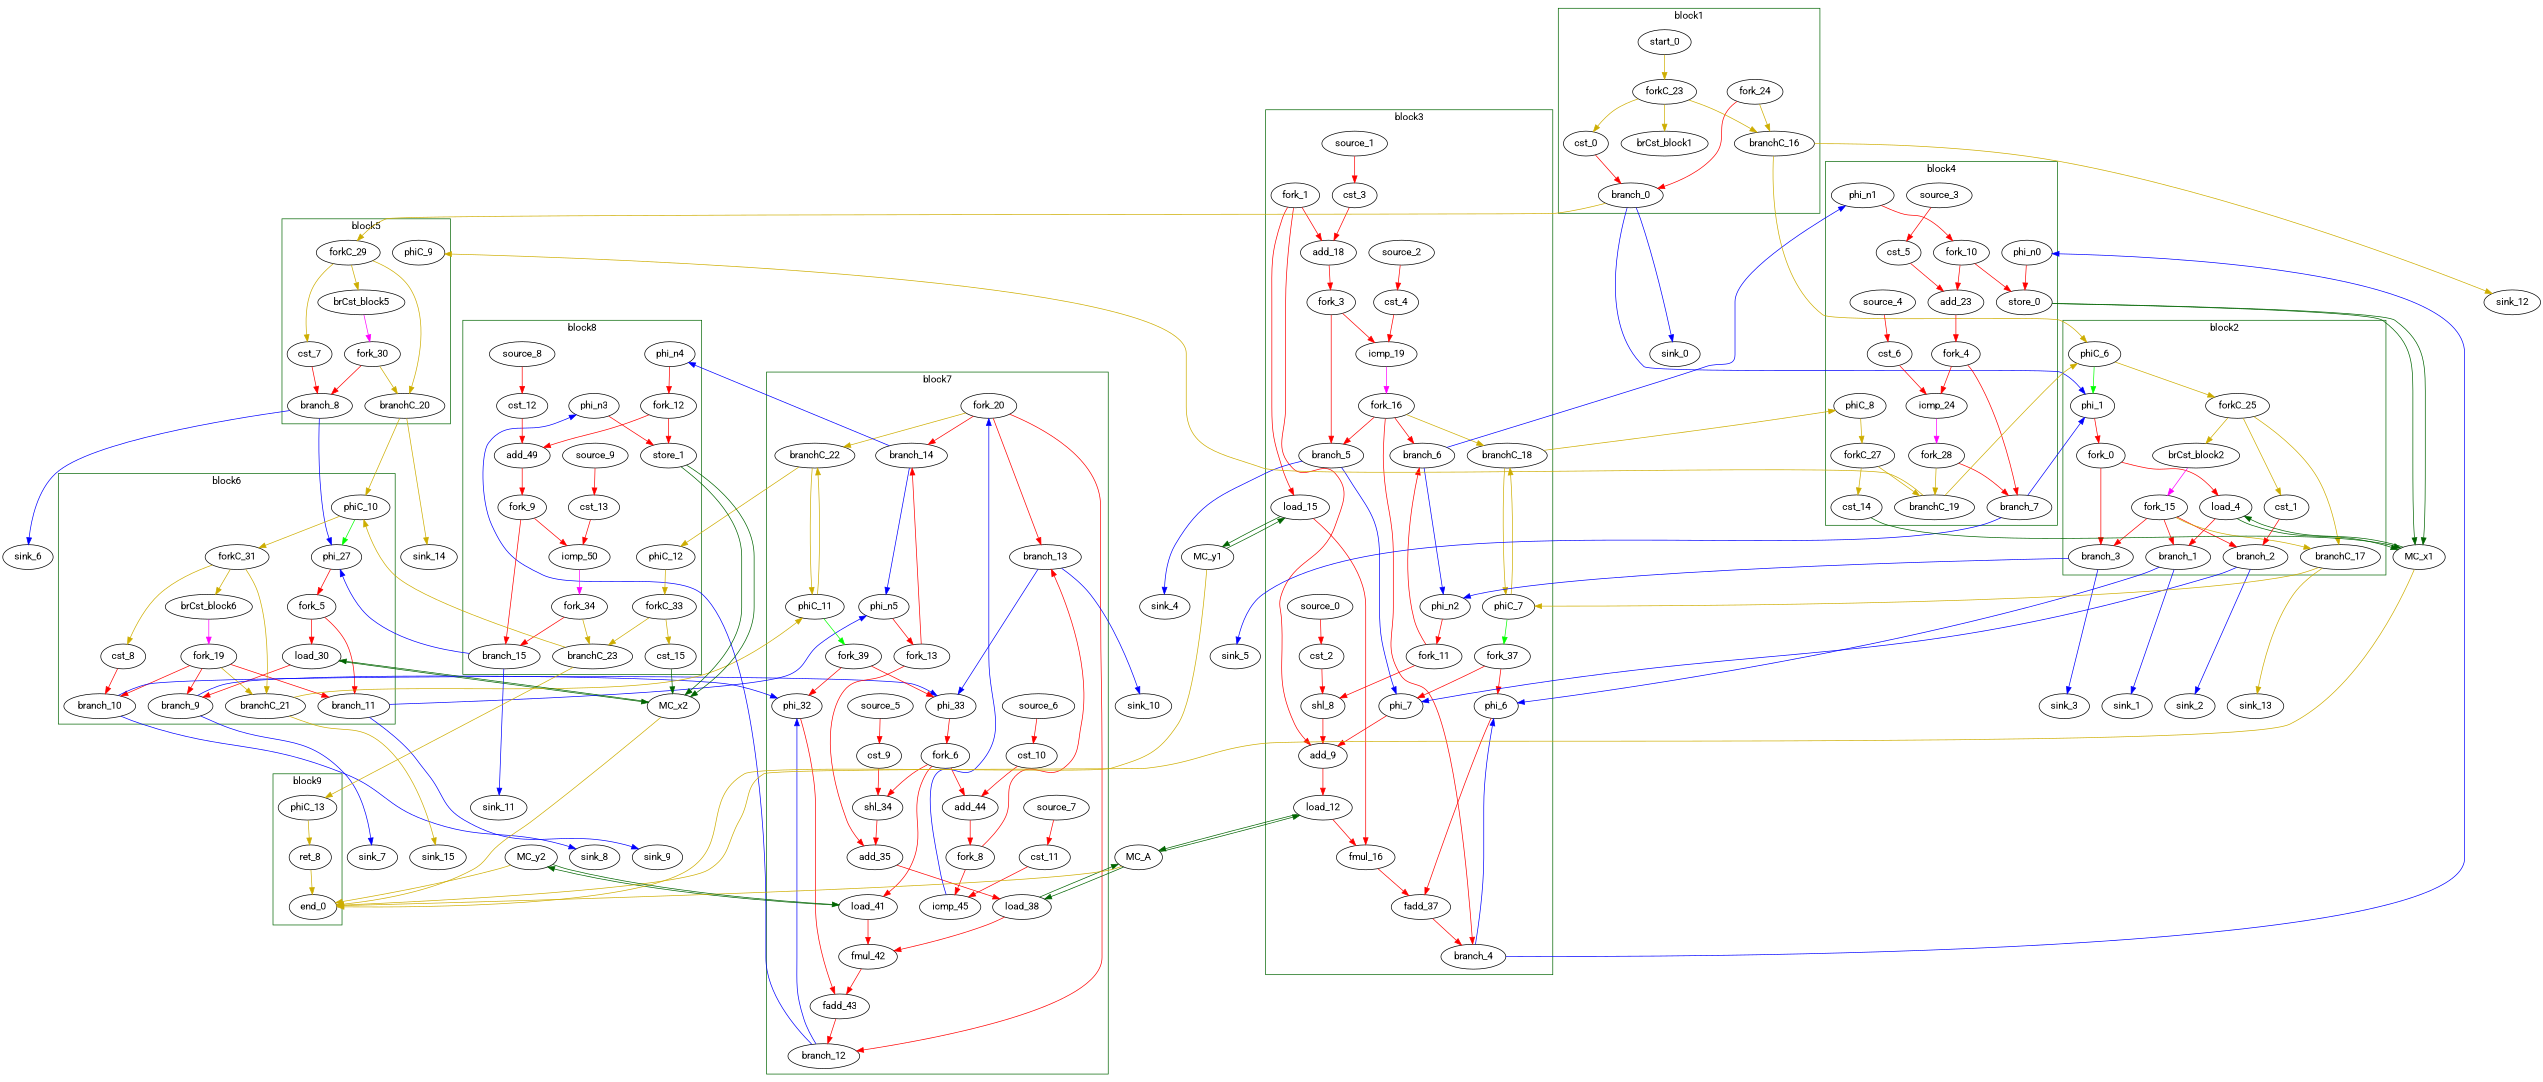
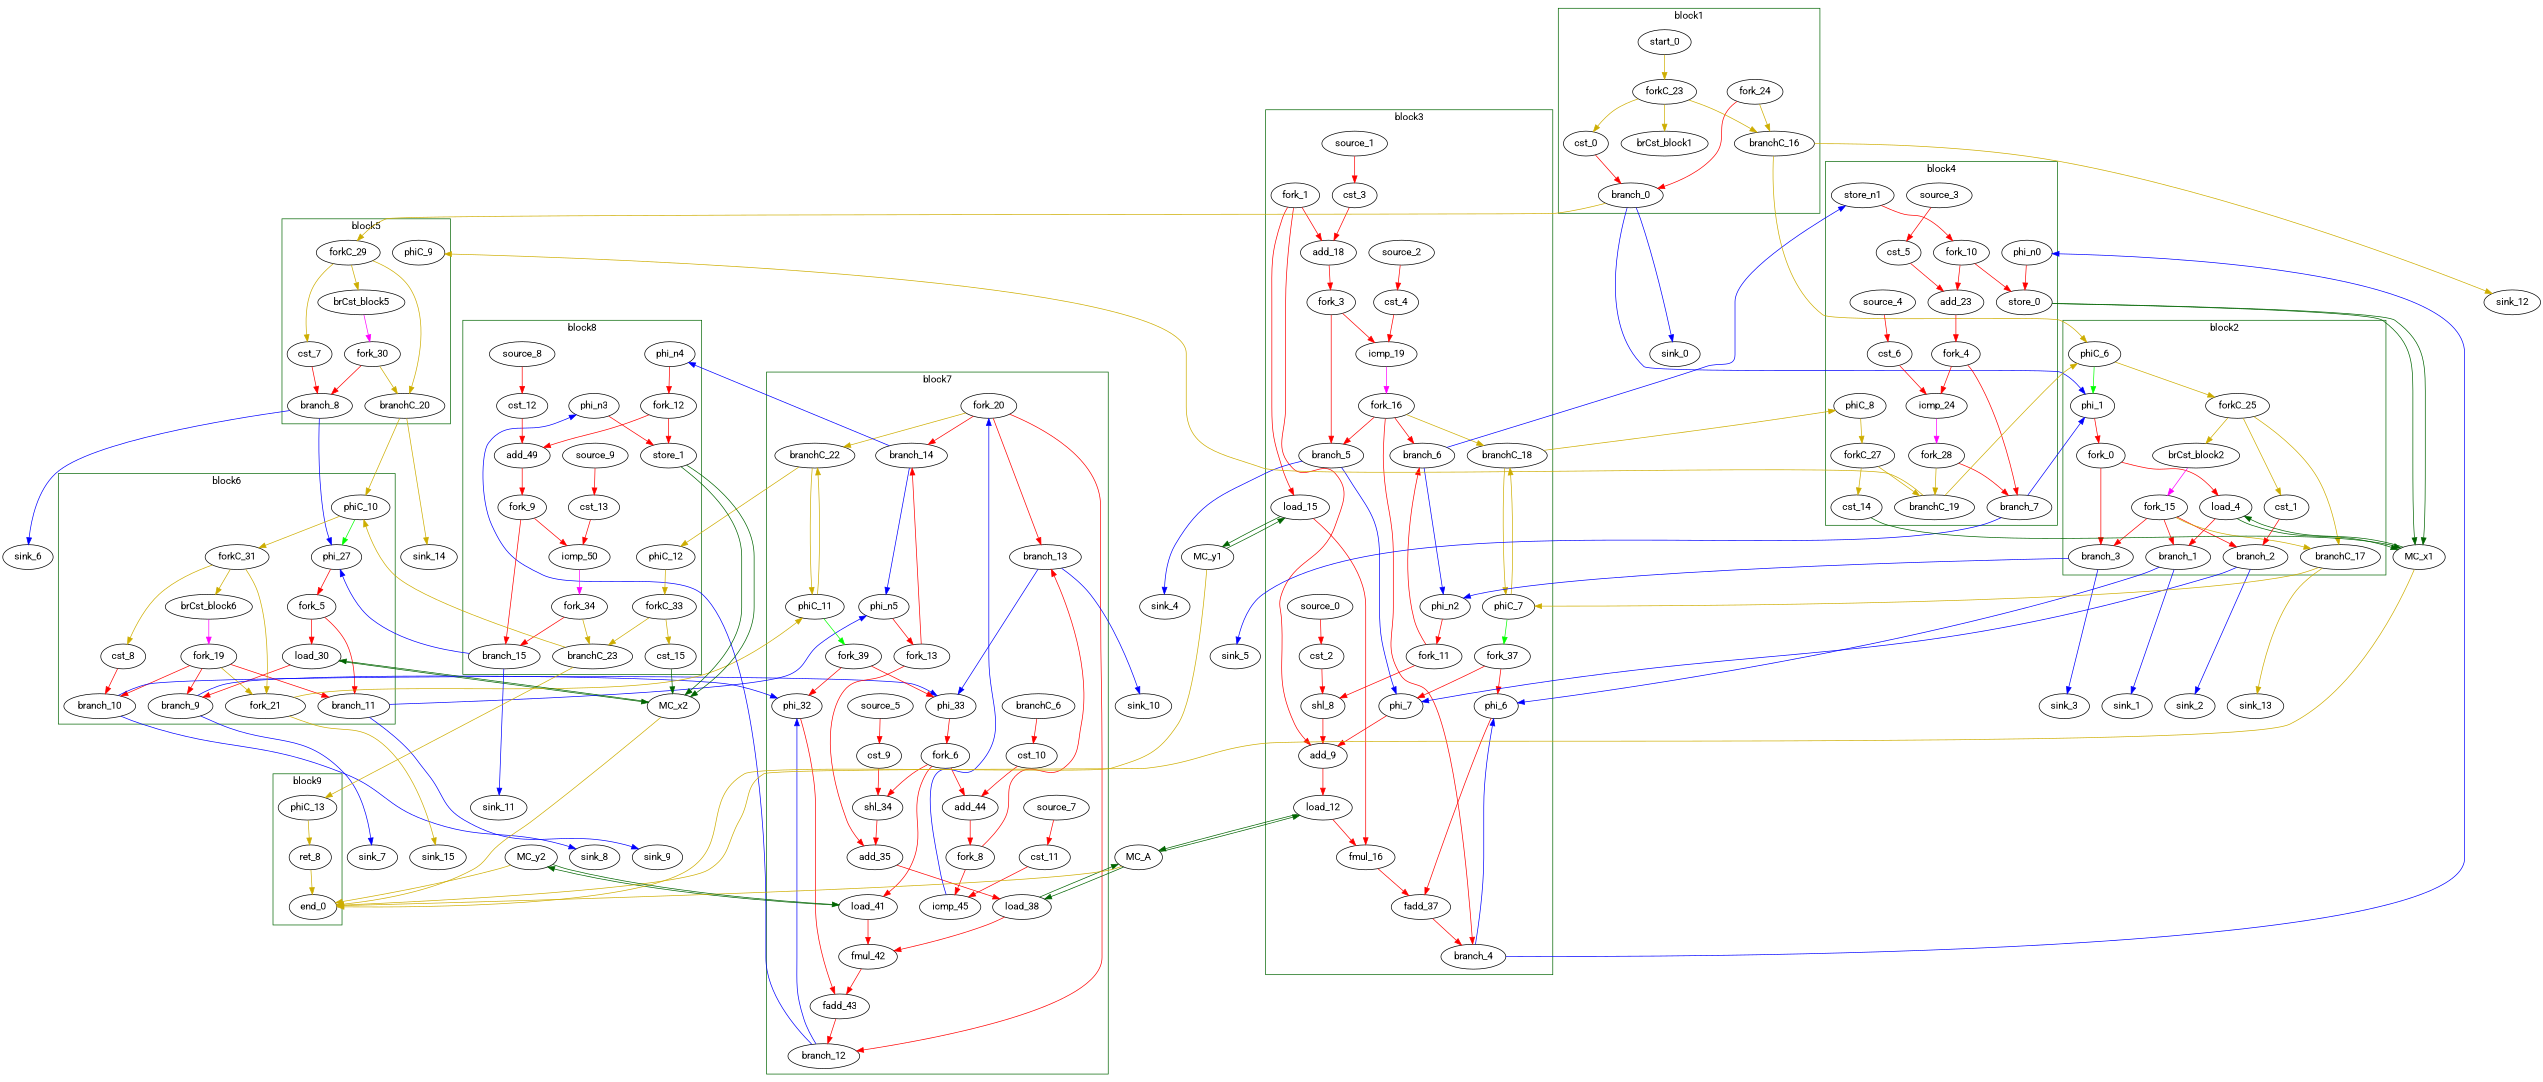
(1863, 195) -> (1863, 195)
(265, 706) -> (265, 706)
(1039, 706) -> (1039, 706)
